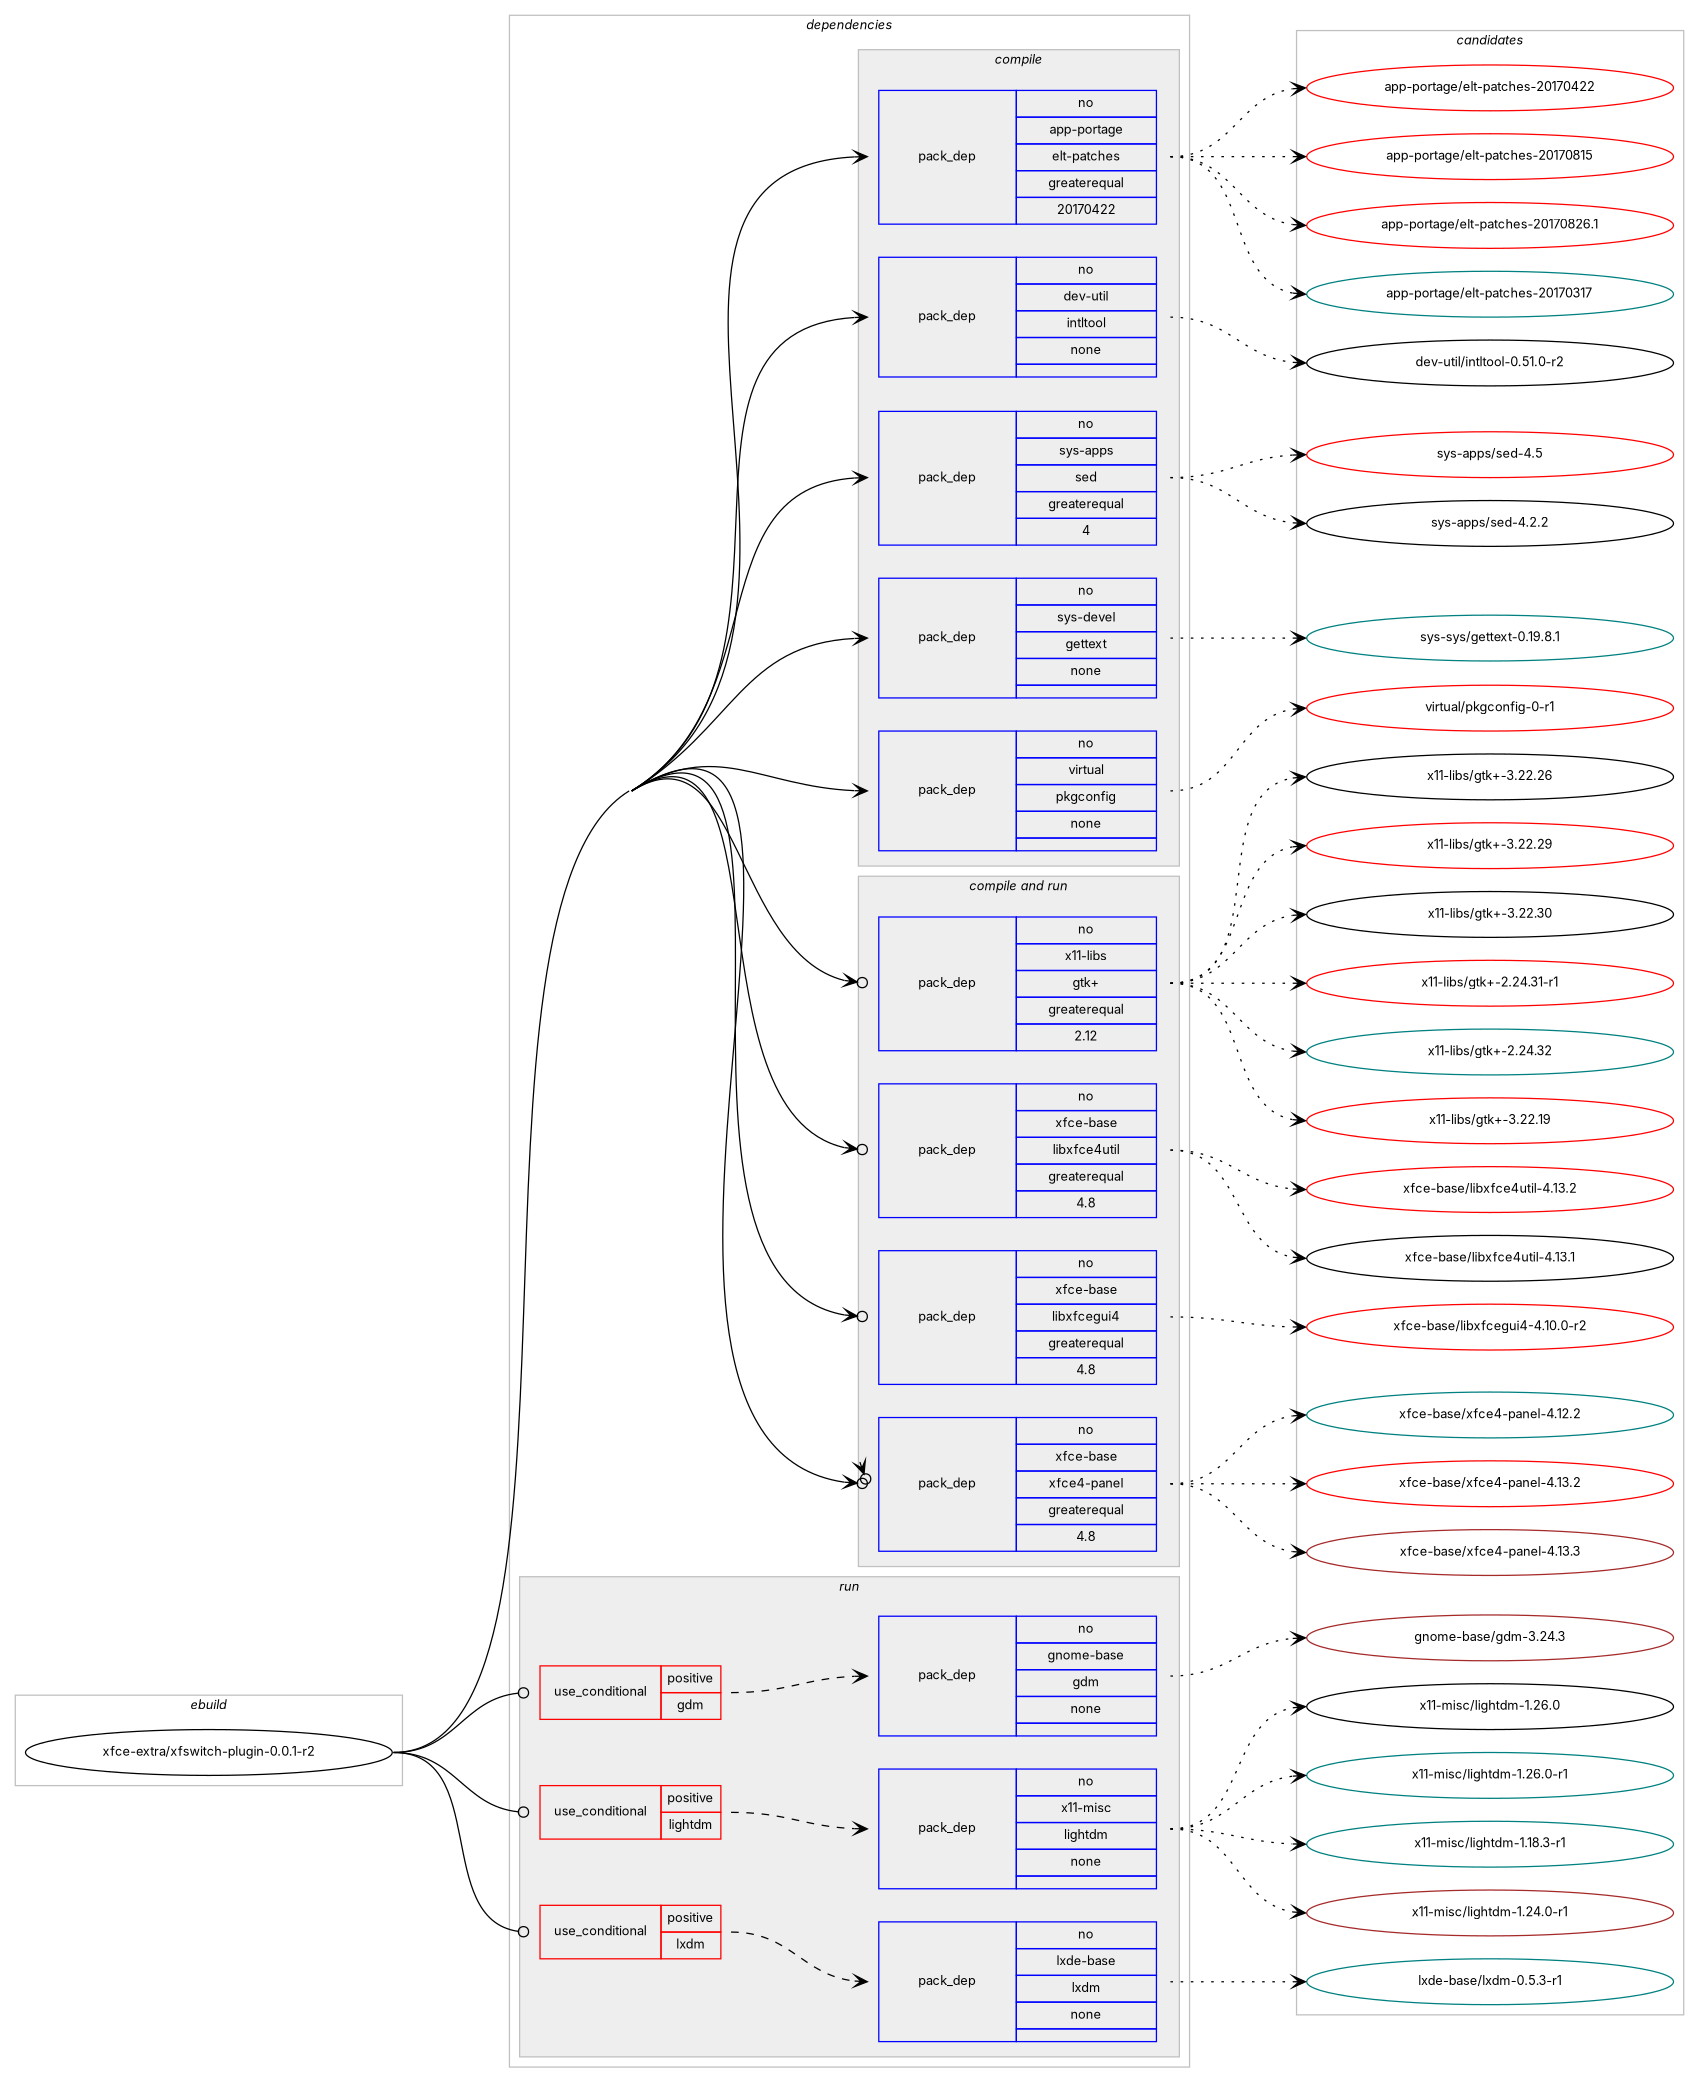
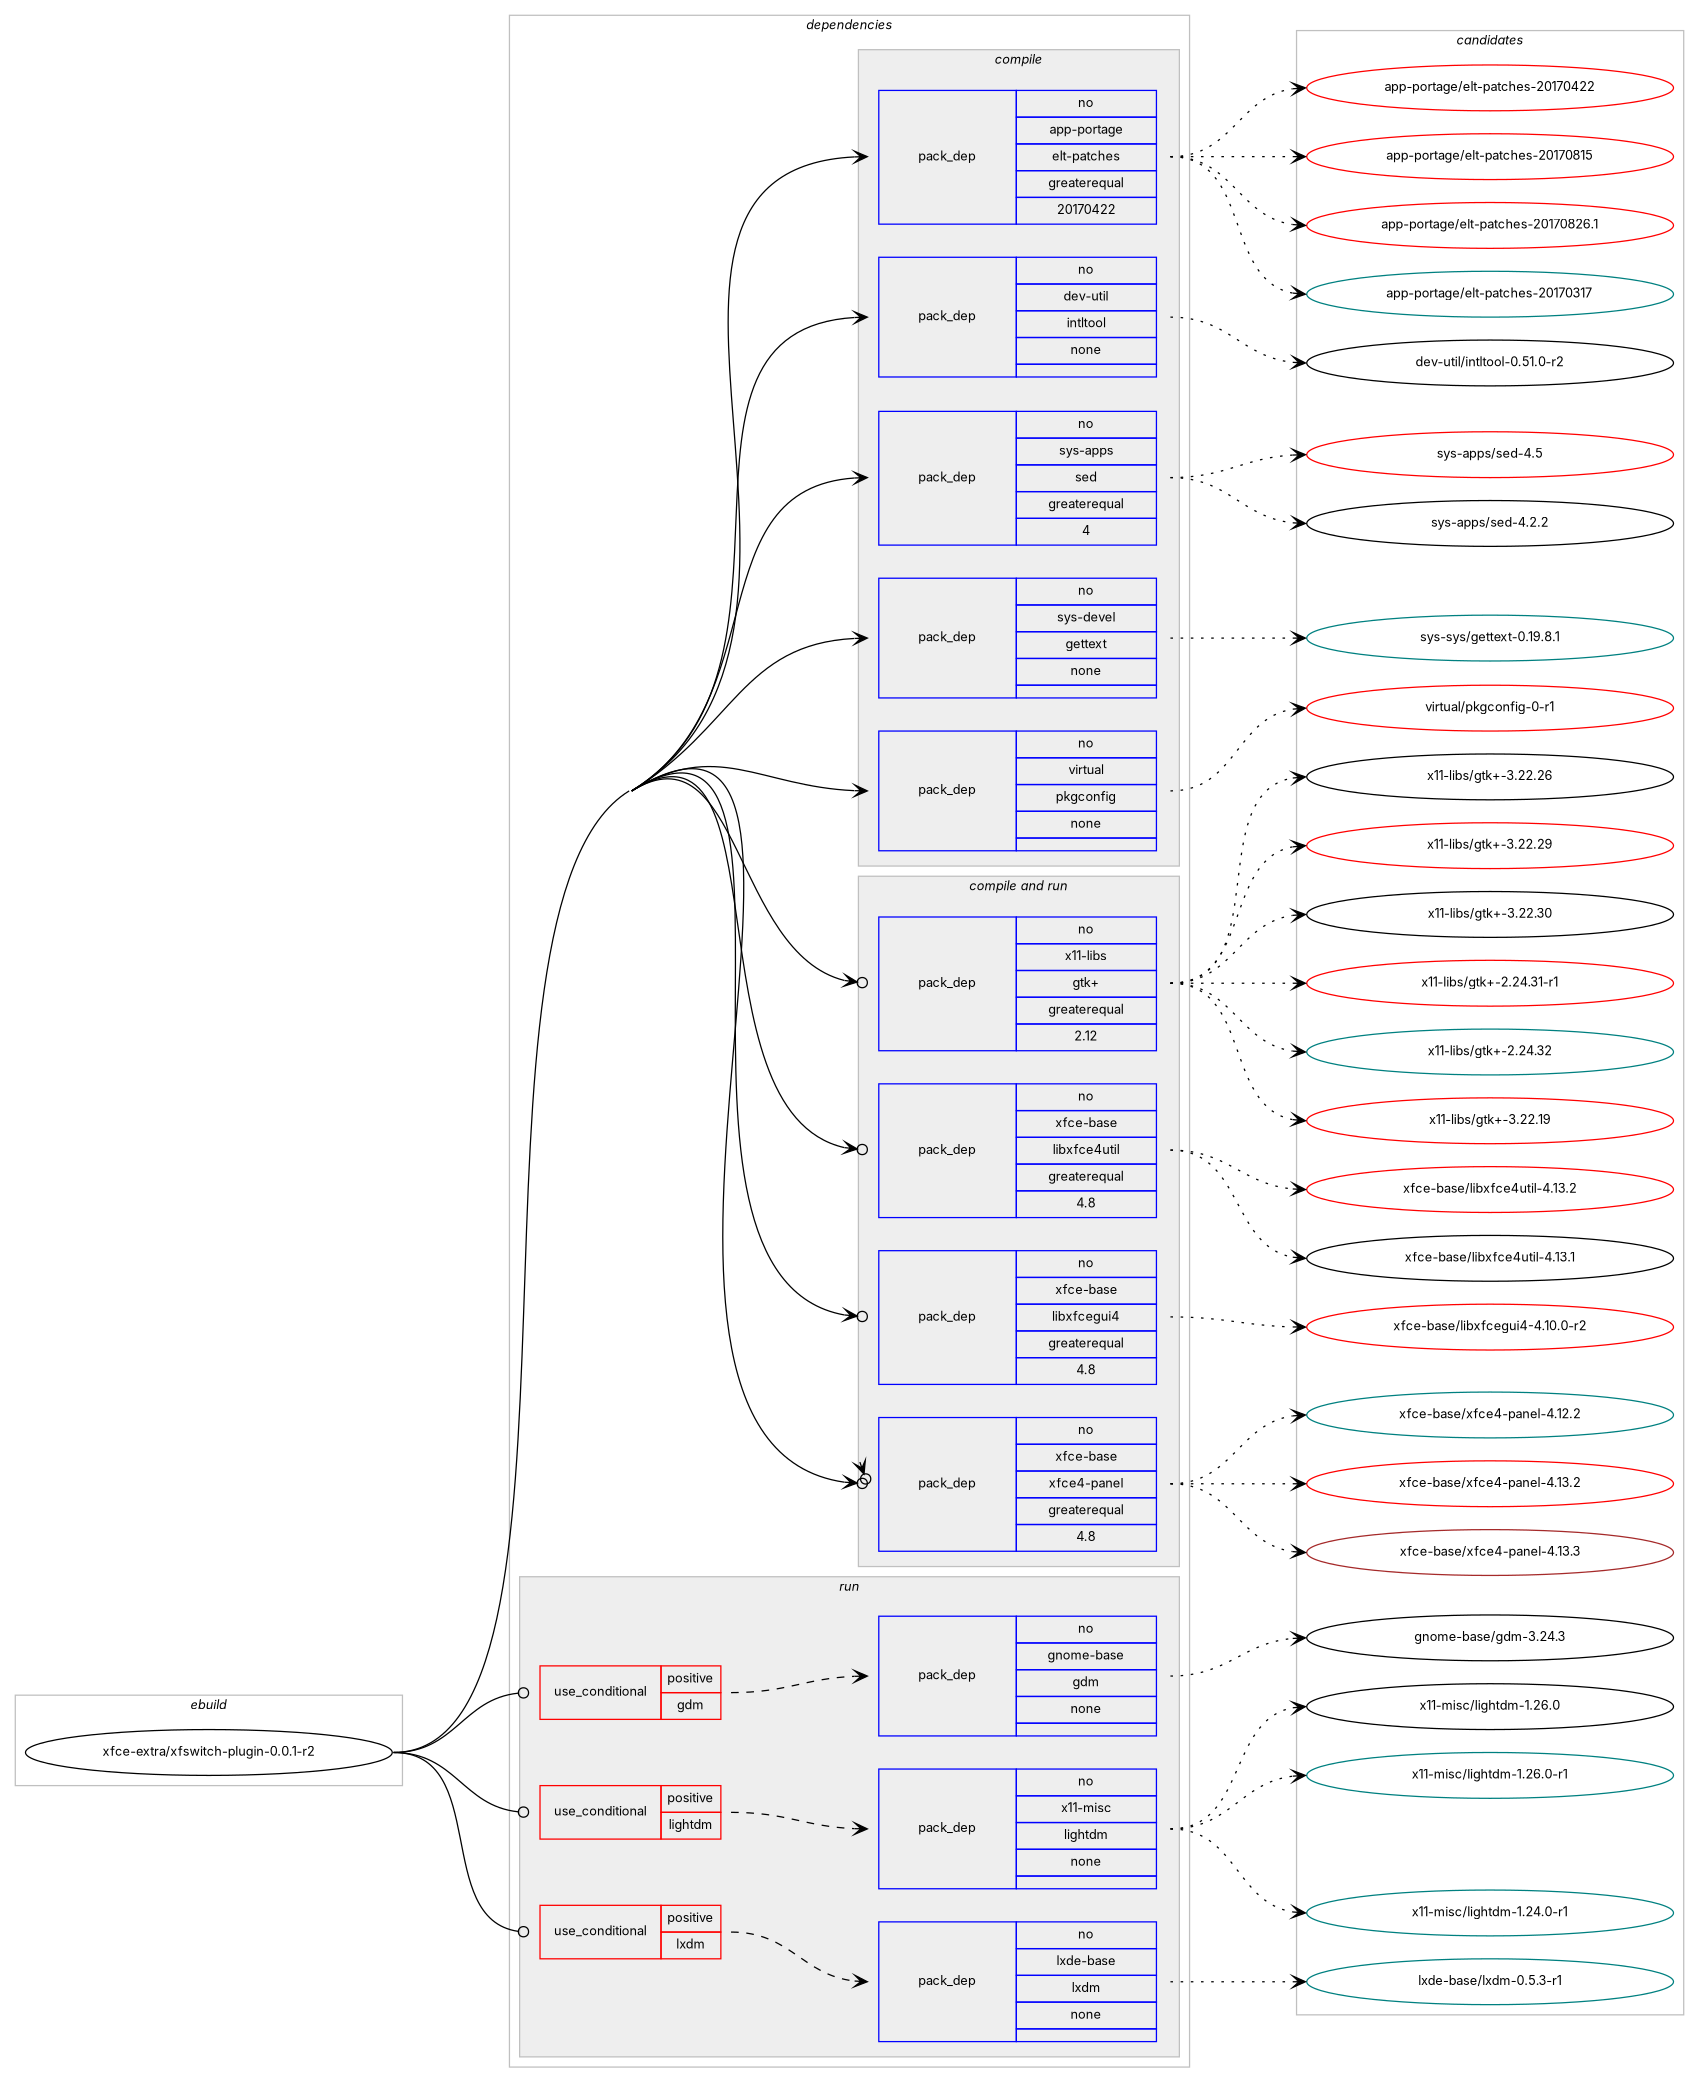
(1490, 1638) -> (1490, 1638)
(1490, 1844) -> none
(1490, 1913) -> (1490, 1913)
